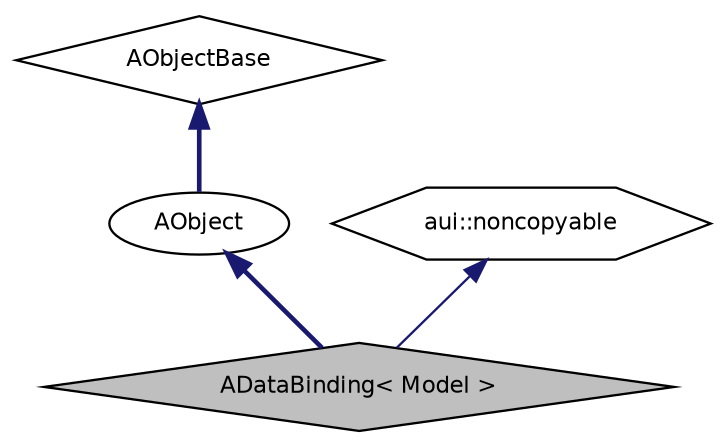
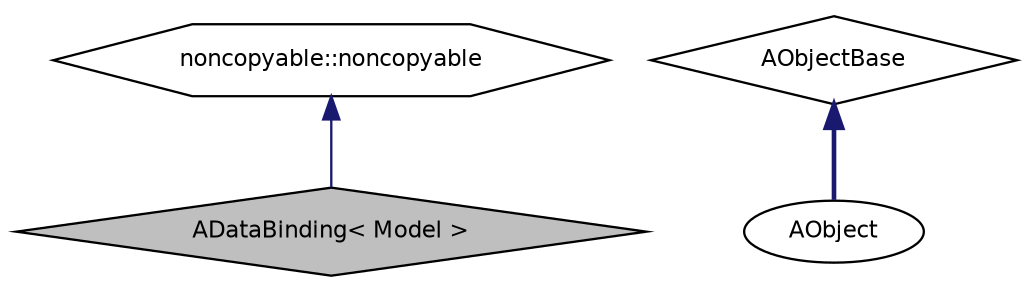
(521, 224) -> (331, 60)
(283, 309) -> none
